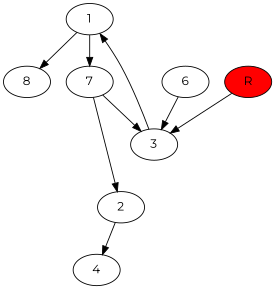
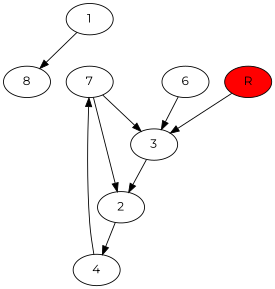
(90, 46) -> (88, 181)
(130, 84) -> (140, 172)
